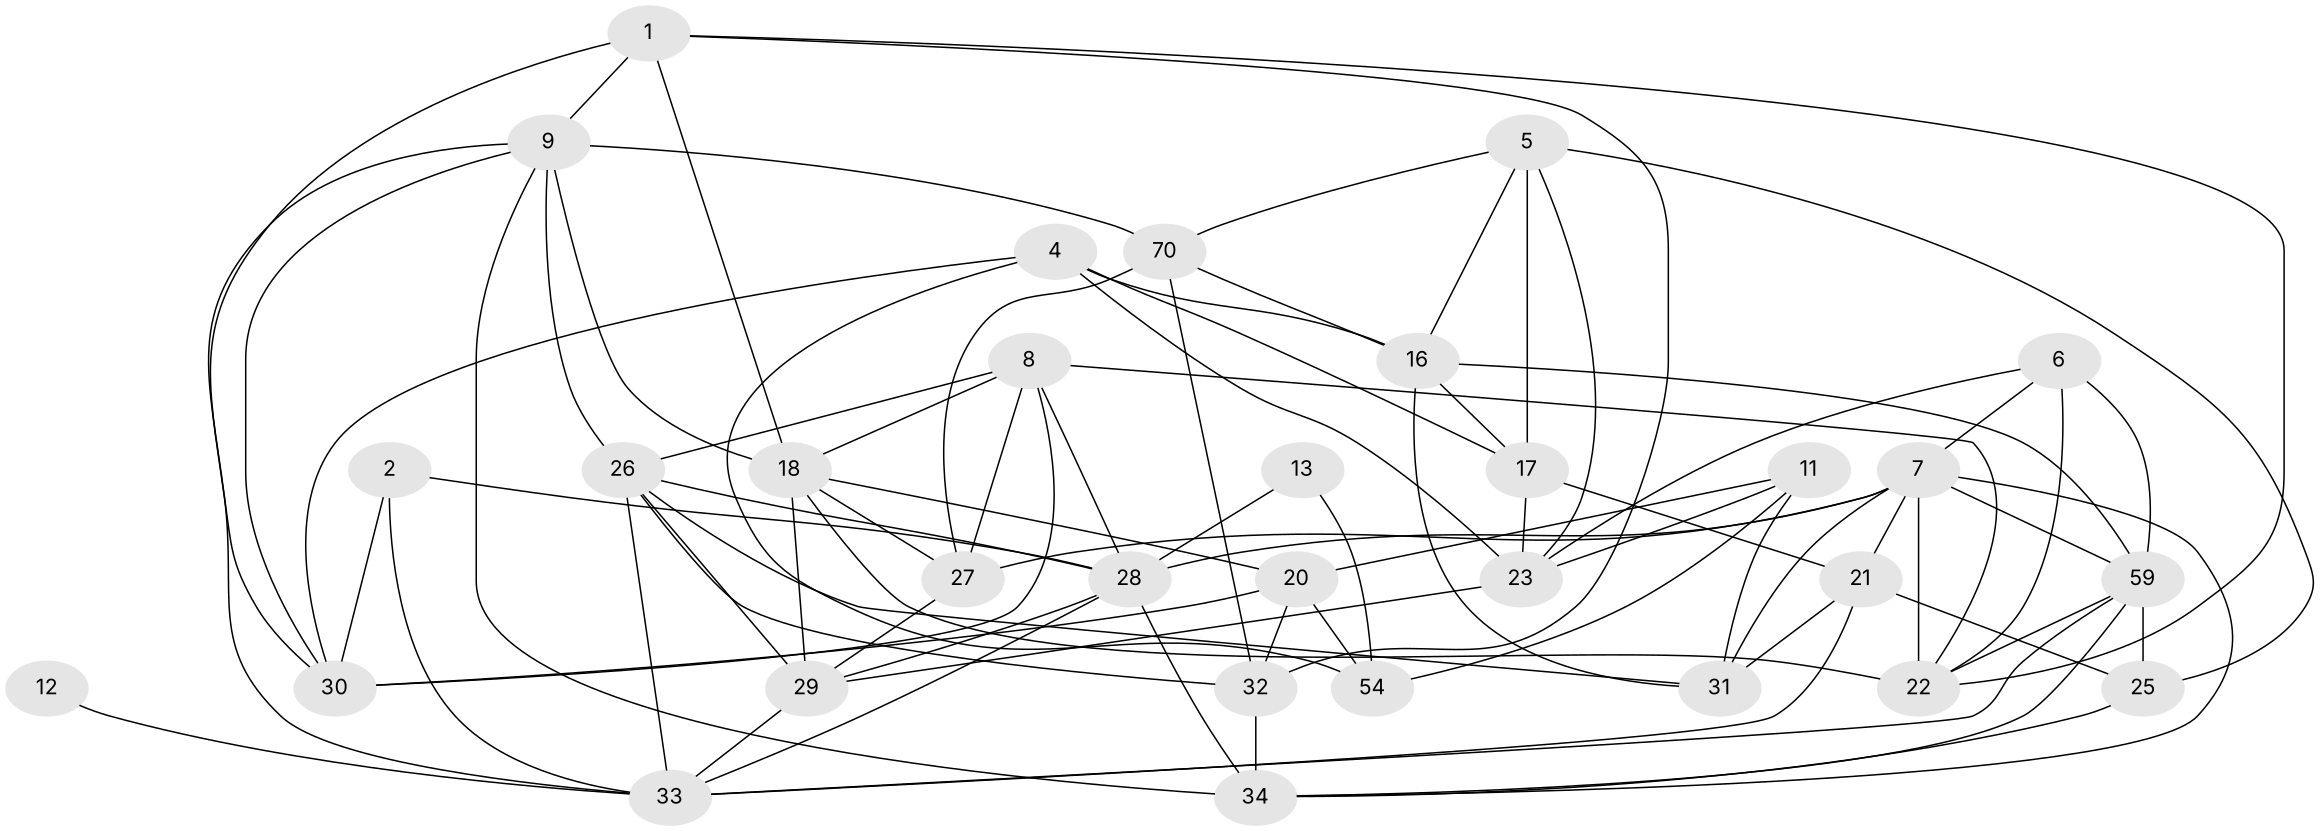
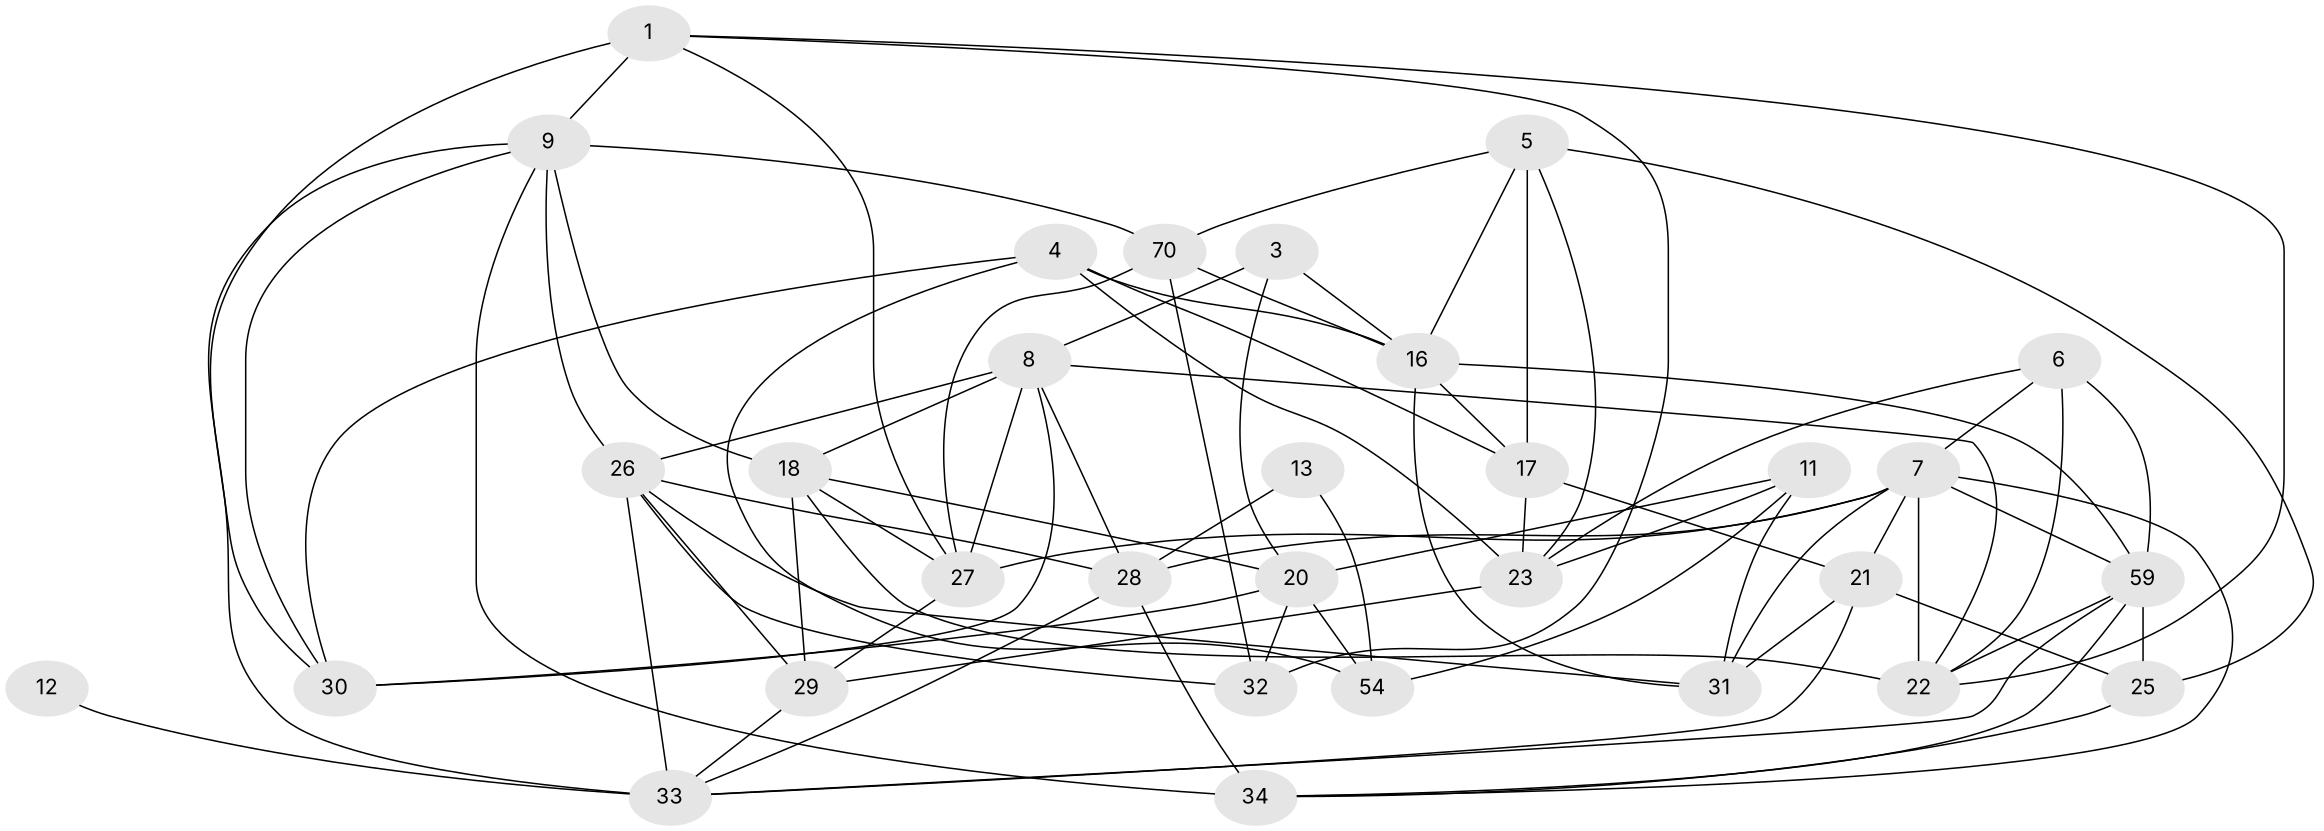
(720, 252) -> (874, 264)
none -> (1277, 252)
(390, 470) -> none
(971, 639) -> none
(1256, 743) -> none
